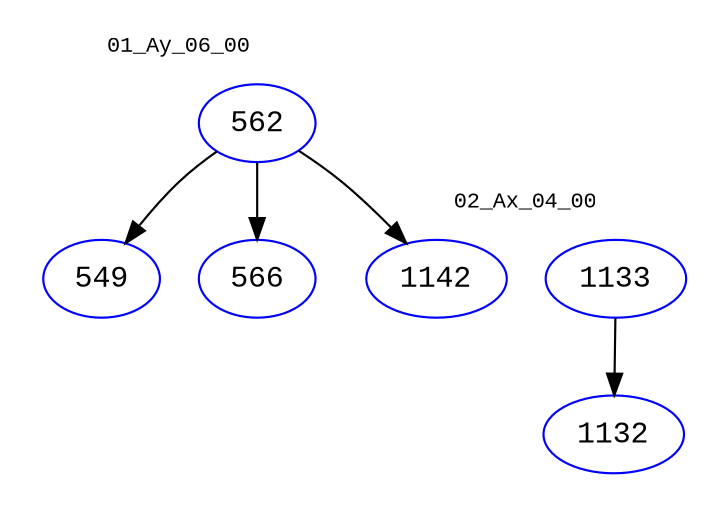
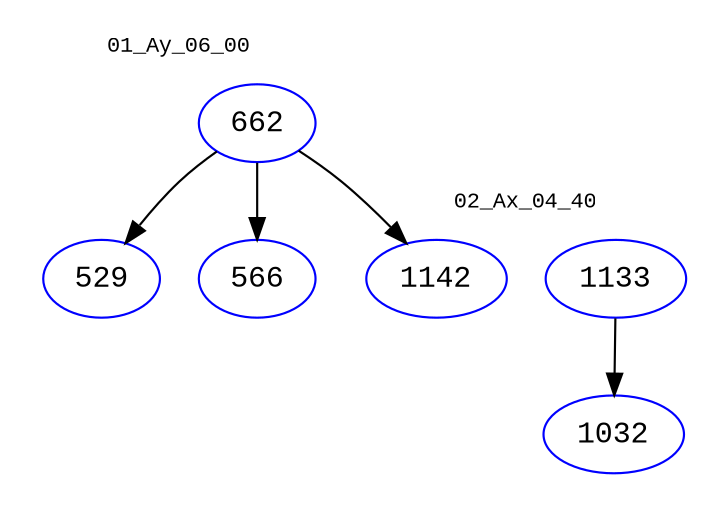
(257, 123) -> (257, 123)
(526, 202) -> (526, 202)
(102, 279) -> (102, 279)
(614, 434) -> (614, 434)
